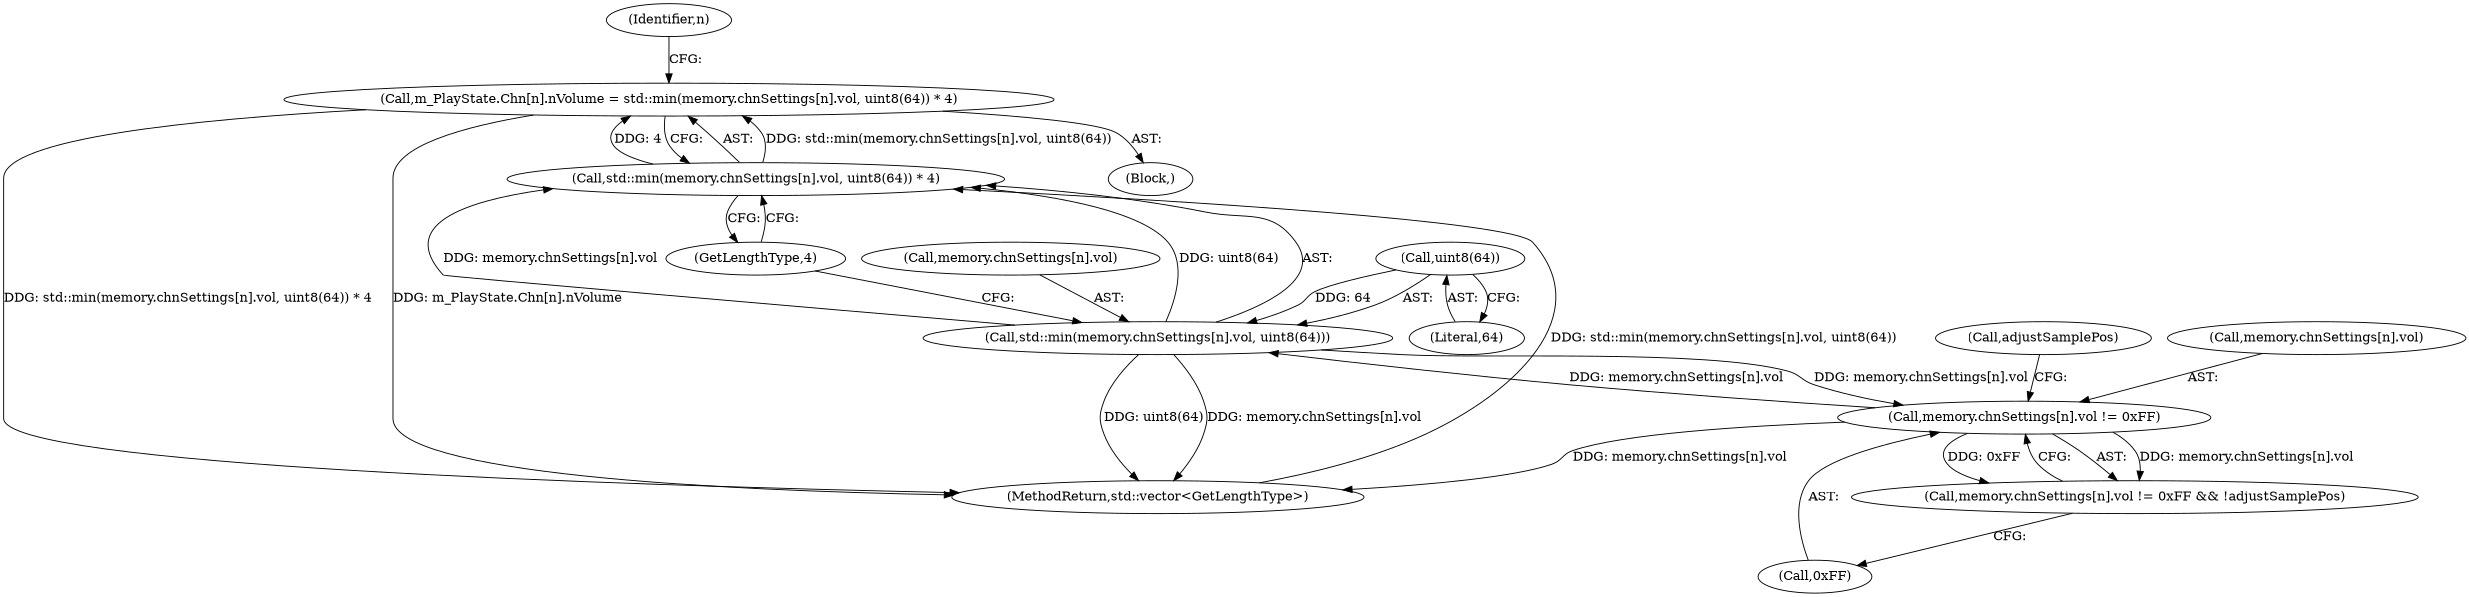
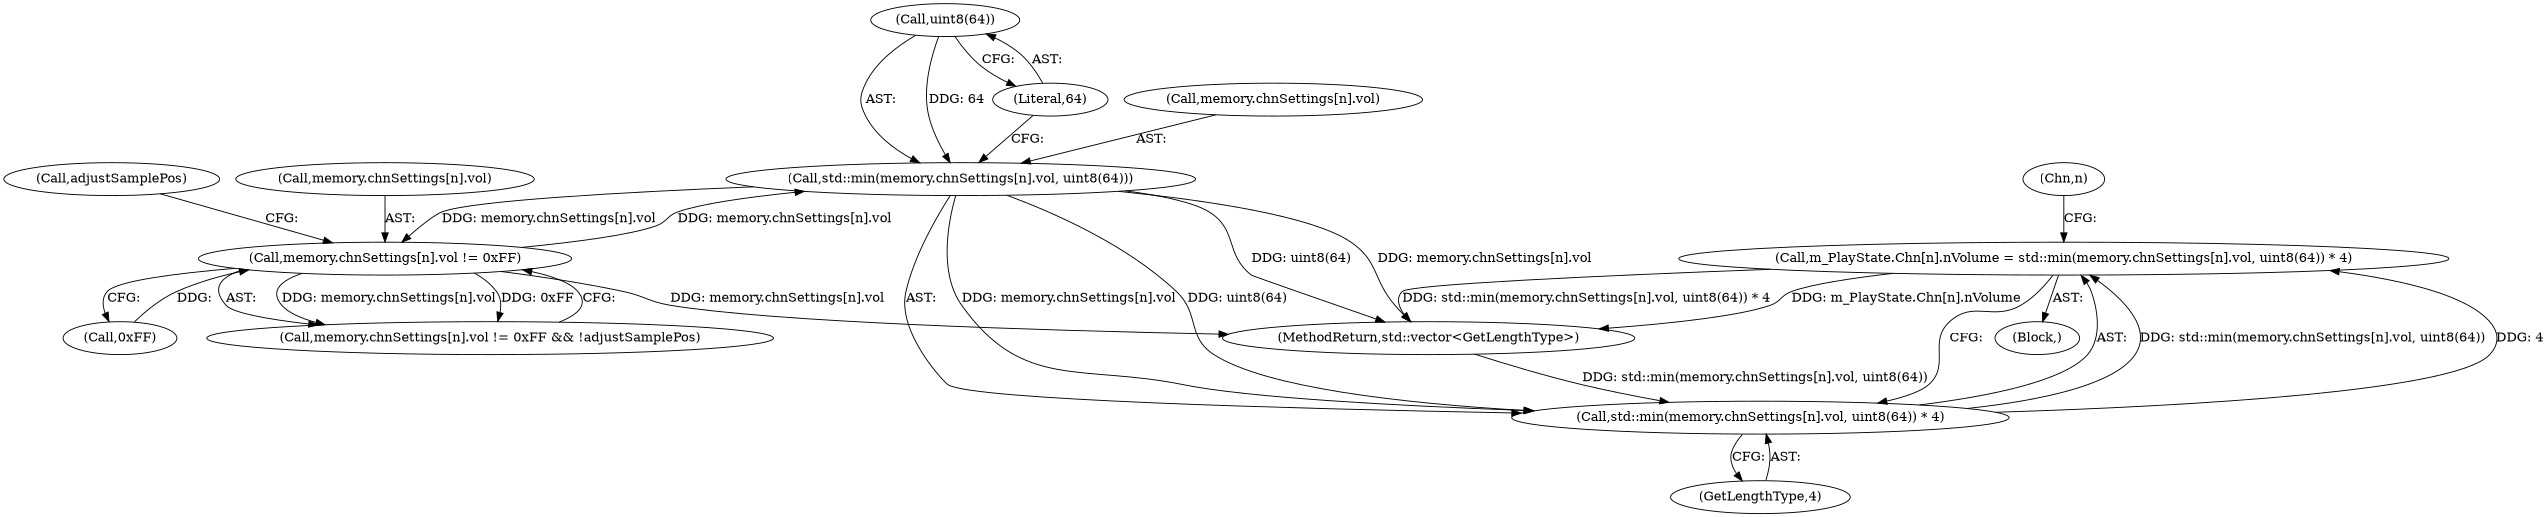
(669, 20) -> (2064, 179)
(785, 219) -> (1788, 457)
(944, 296) -> (1009, 136)
(1826, 497) -> (196, 298)
(1969, 538) -> (158, 277)
